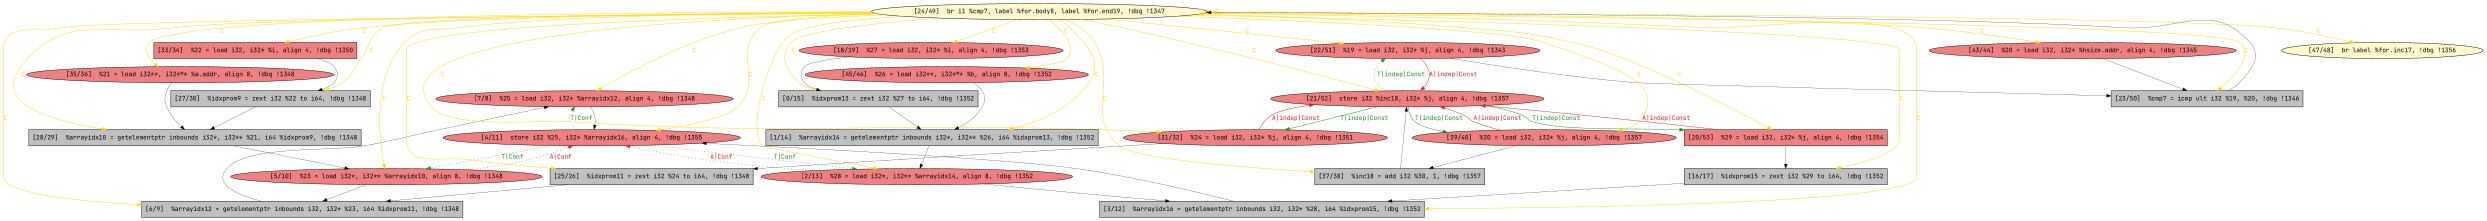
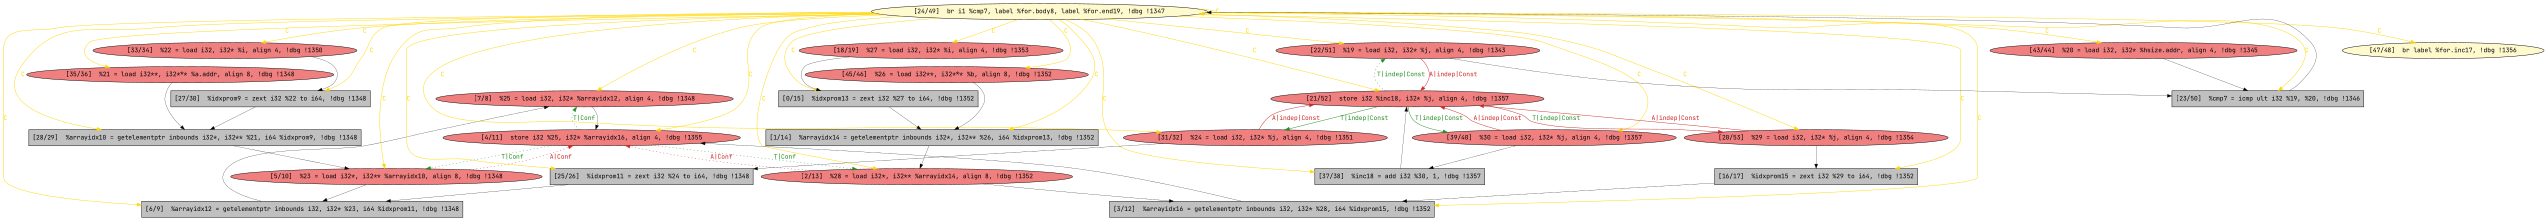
(255, 51) -> (225, 51)
(1581, 128) -> (1600, 129)
(1786, 138) -> (1816, 138)
